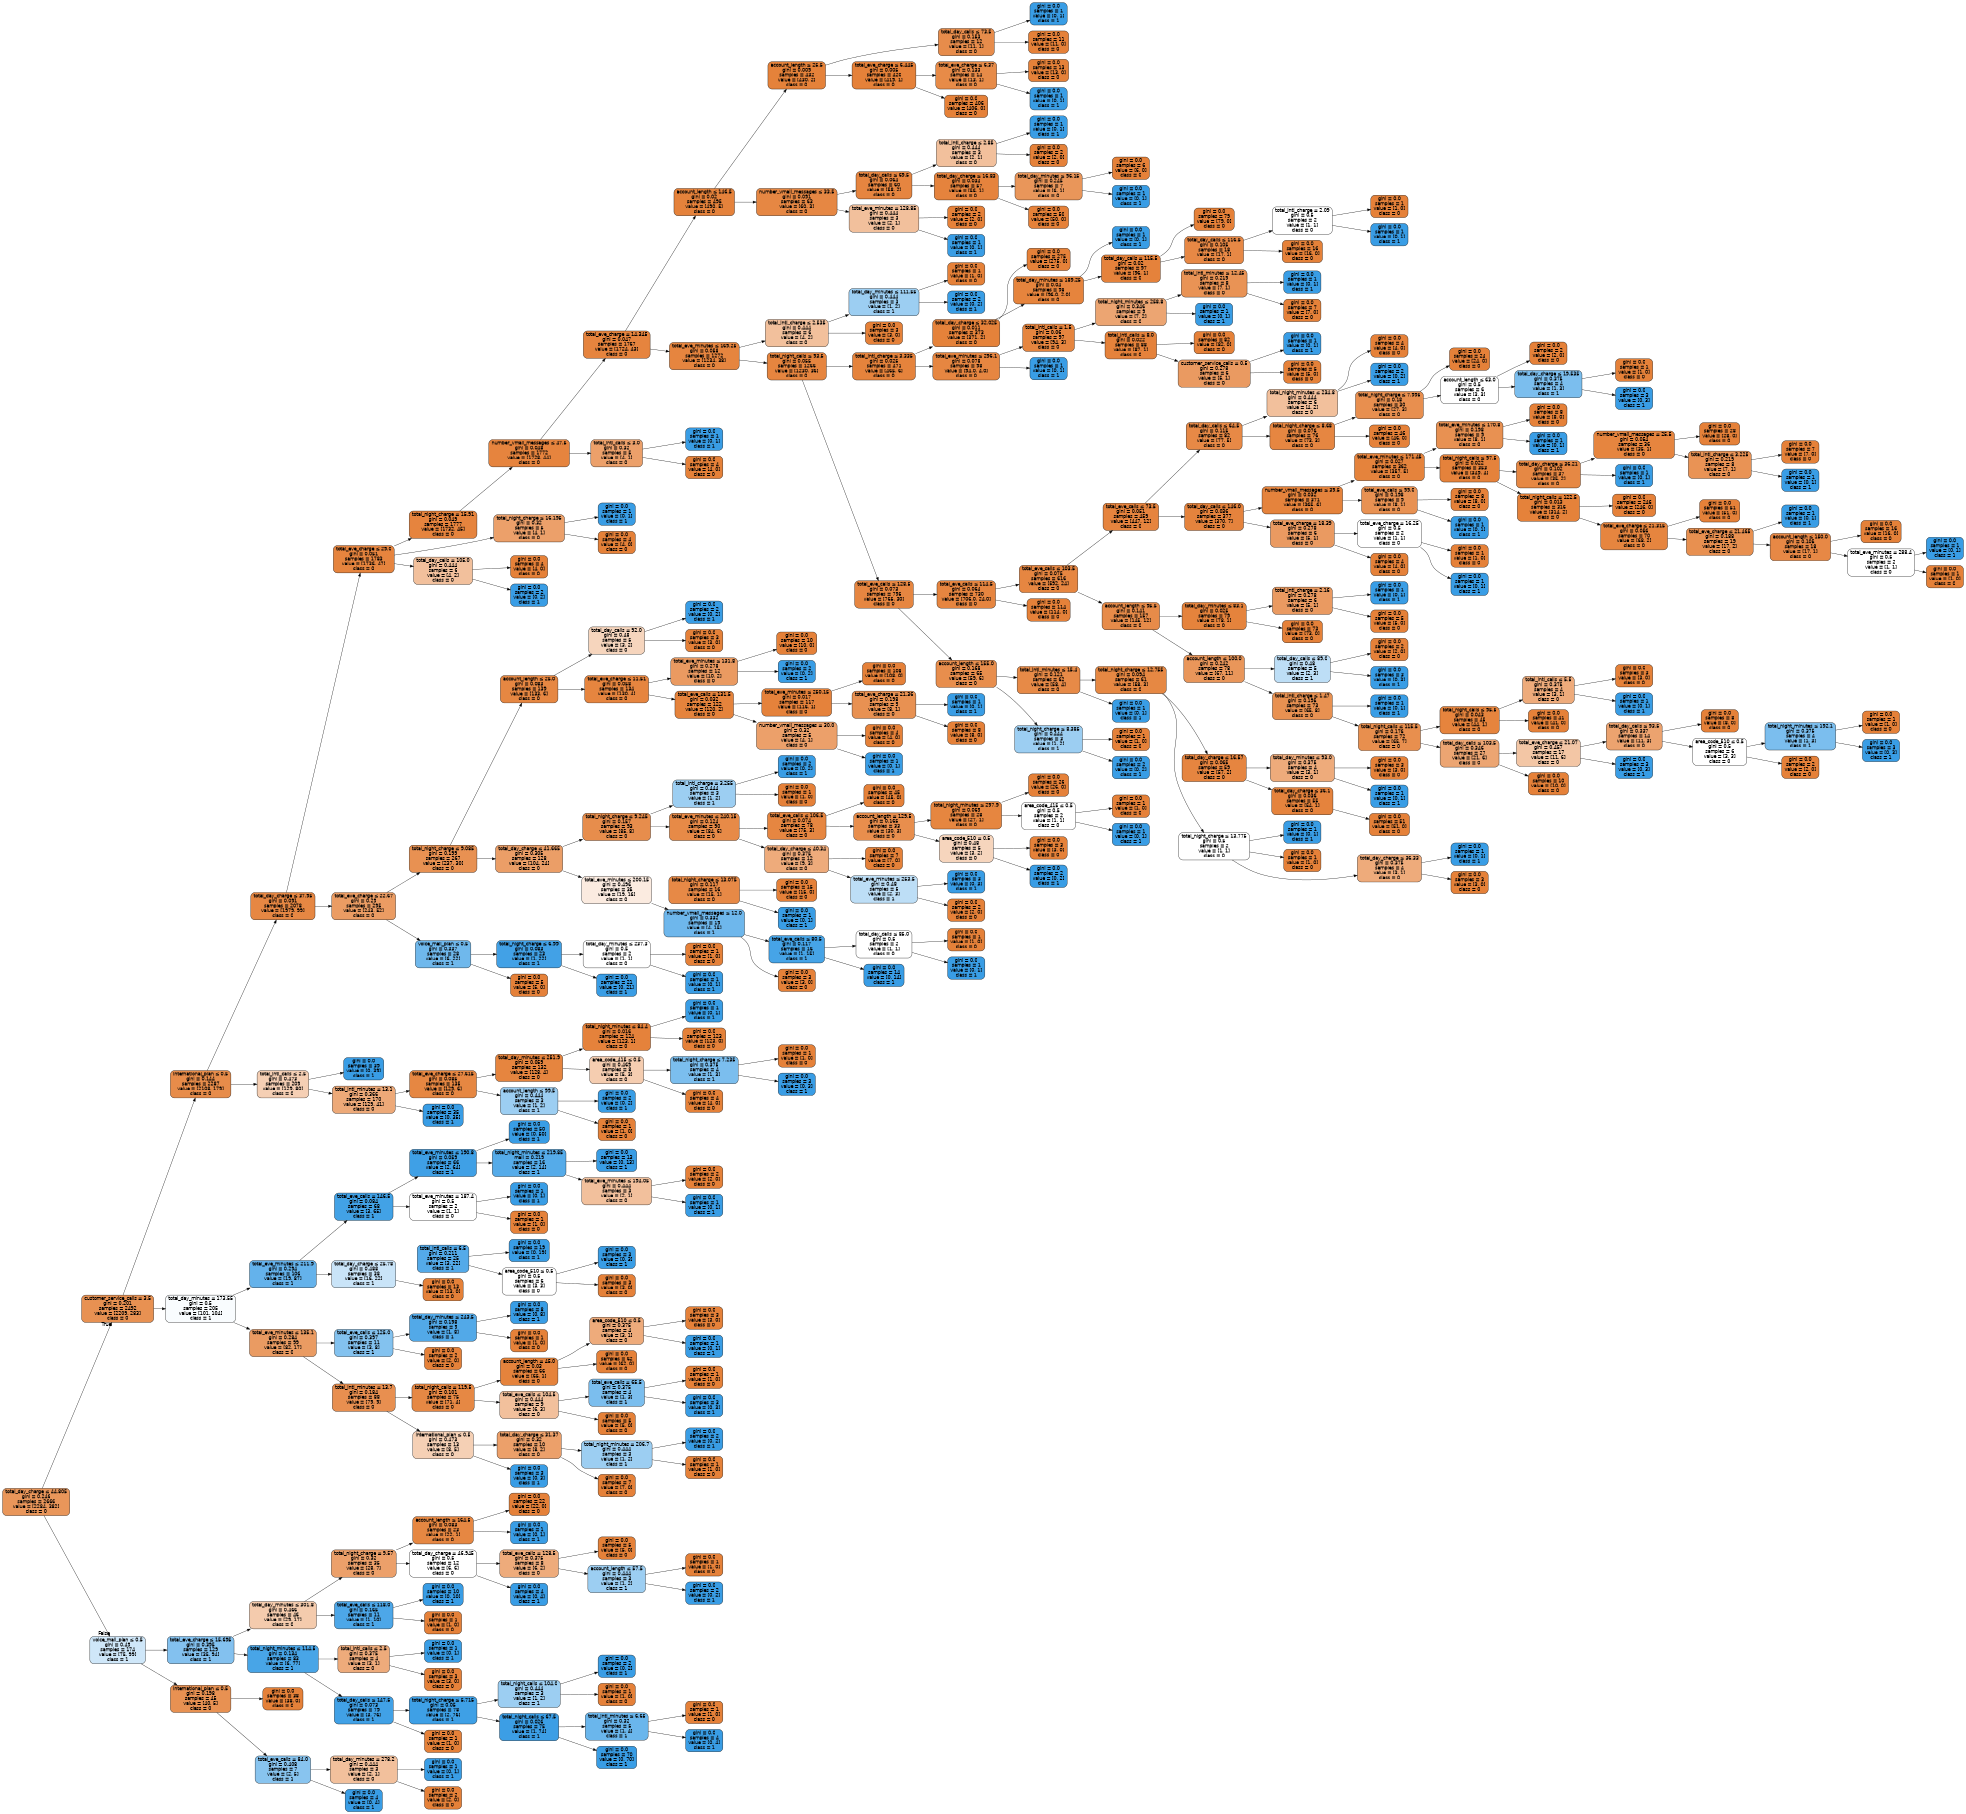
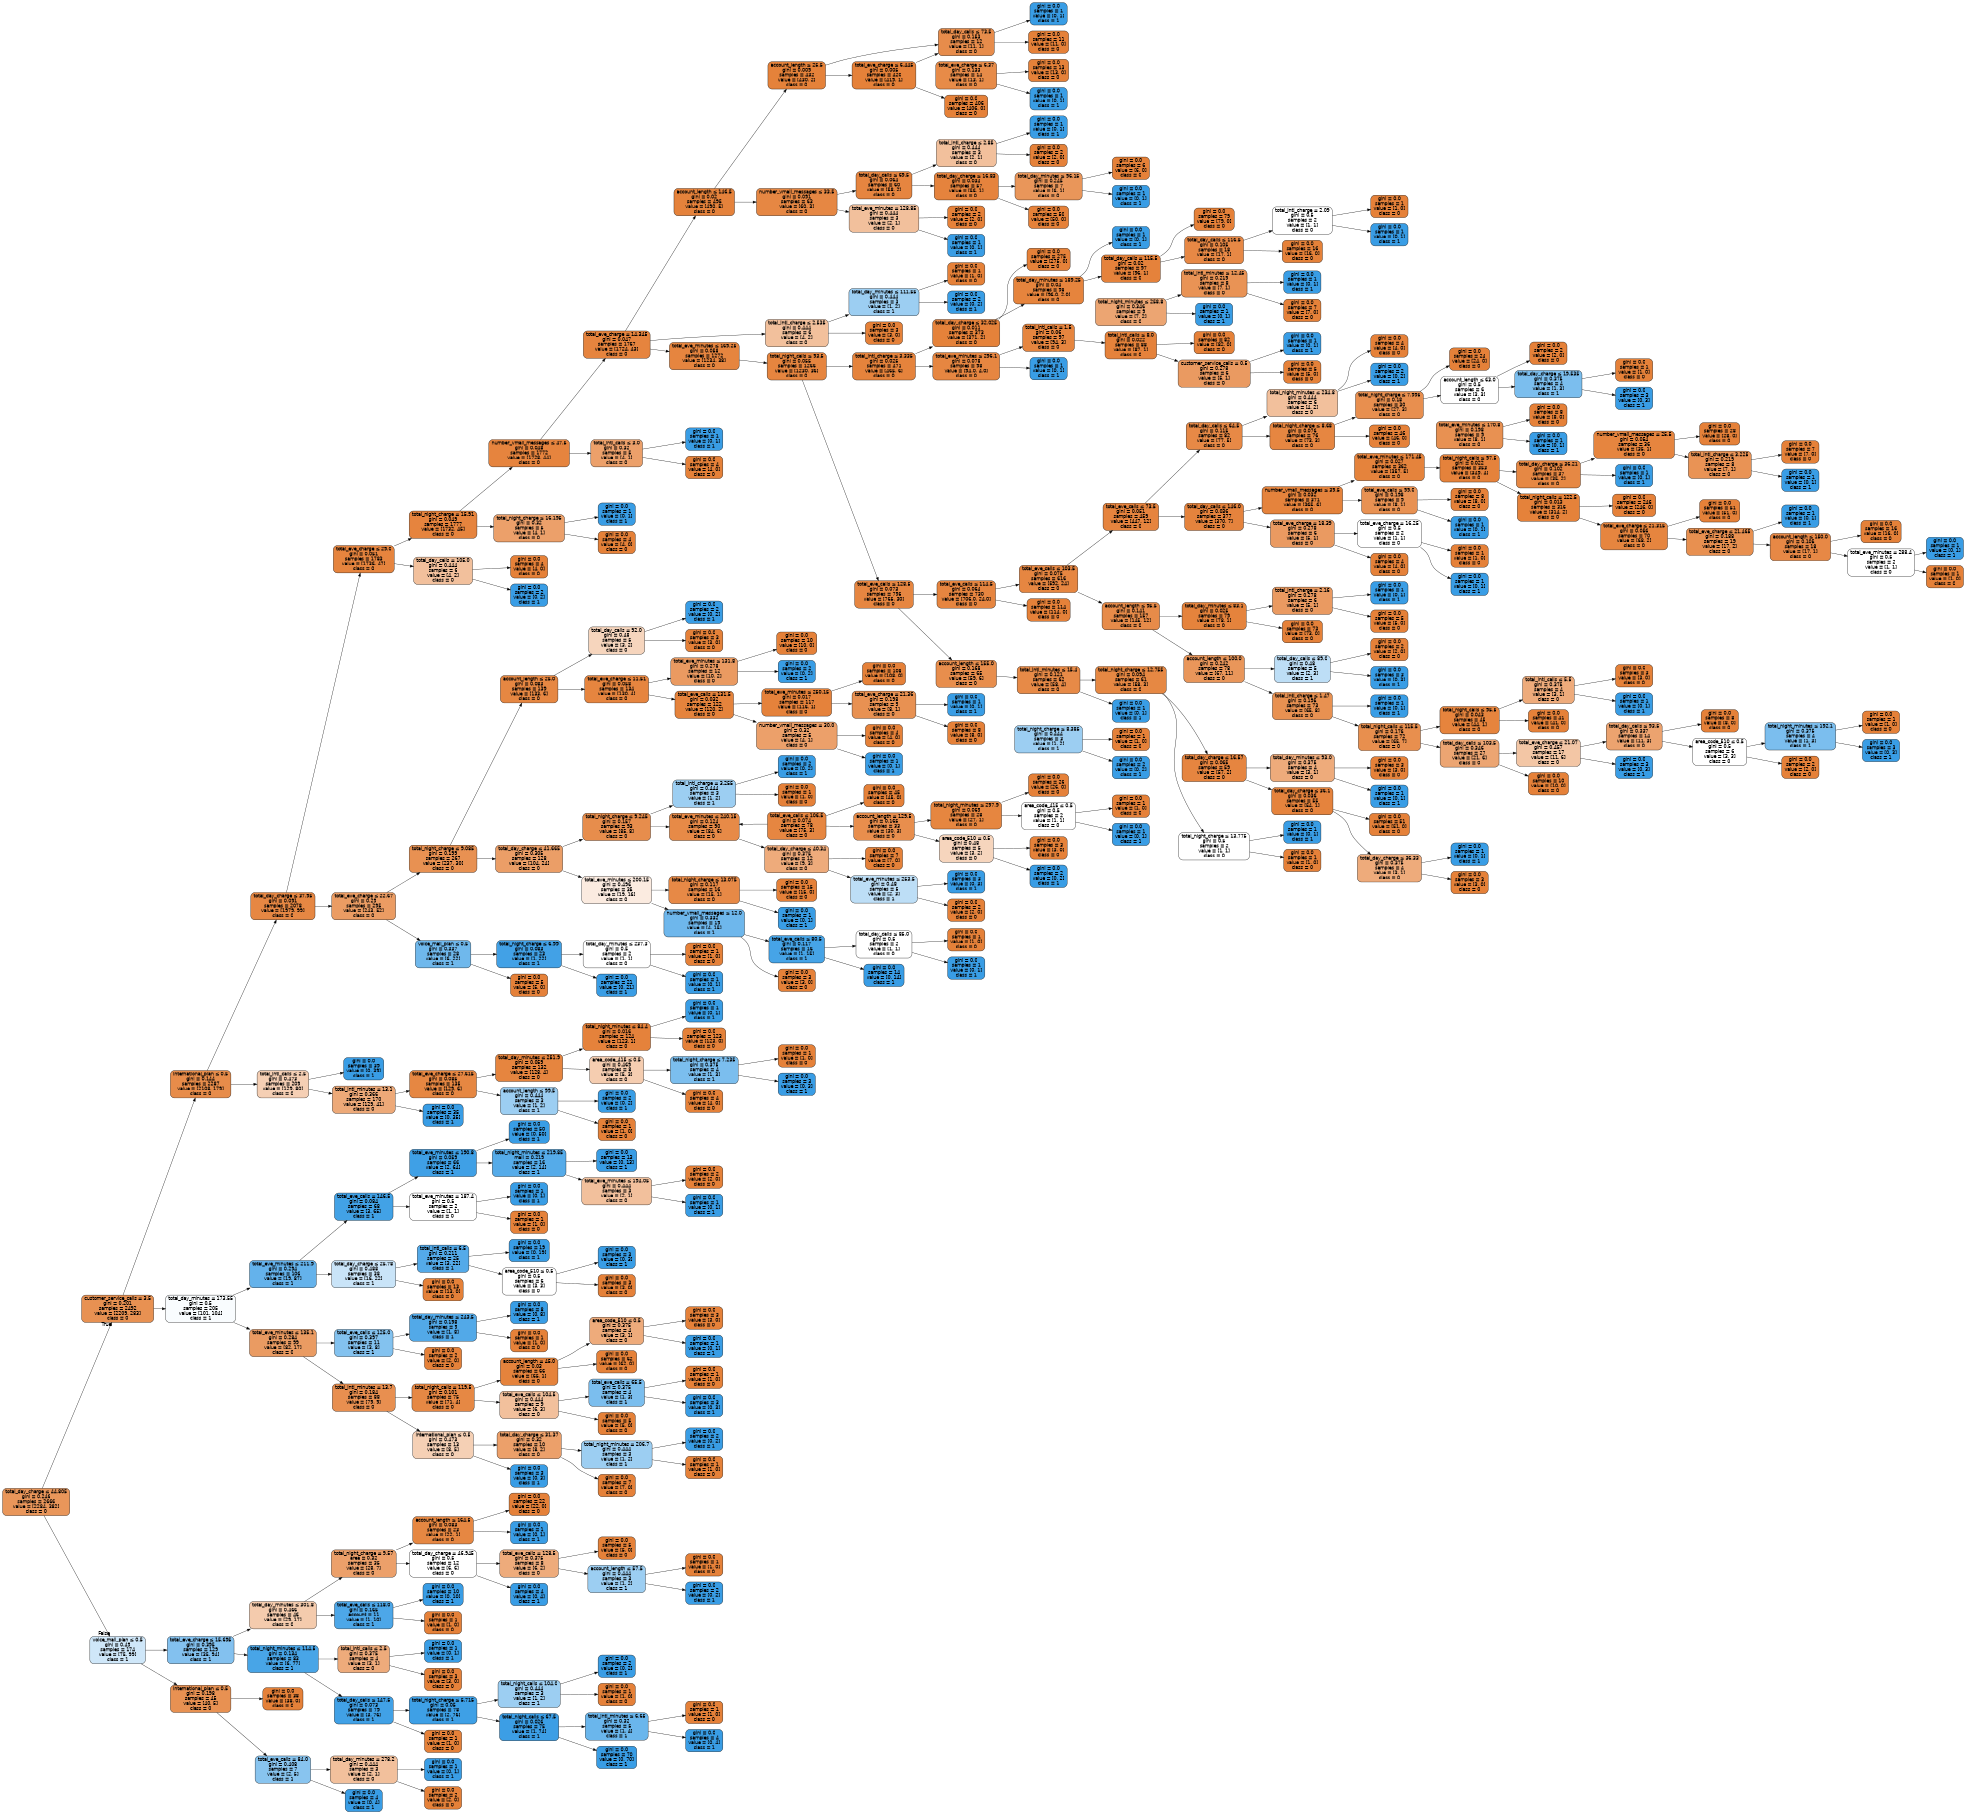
(924, 75) -> (926, 59)
(1083, 327) -> none
(751, 345) -> (706, 337)
(1428, 452) -> none
(442, 548) -> (484, 526)
(1017, 704) -> none
(752, 829) -> (755, 824)
(1291, 879) -> (1350, 832)
none -> (659, 890)
none -> (405, 1266)
(364, 1558) -> (364, 1558)
(364, 1615) -> (364, 1615)
